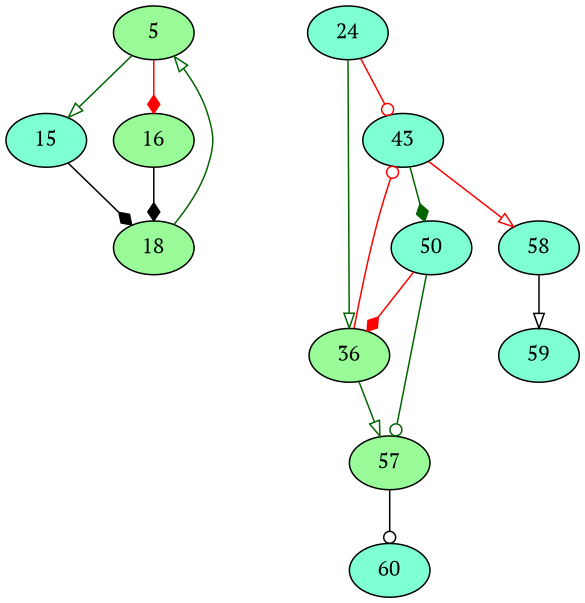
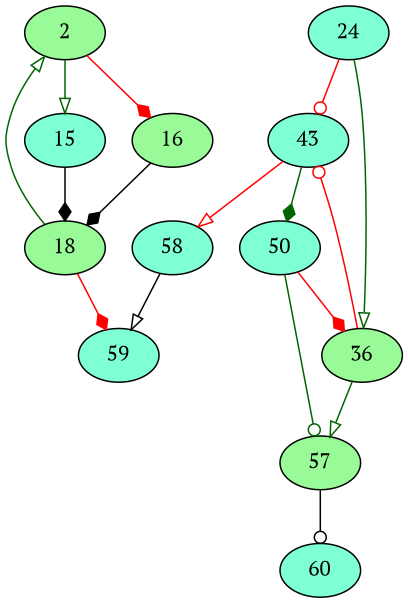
(154, 33) -> (65, 33)
none -> (88, 294)
